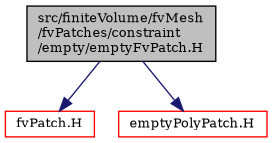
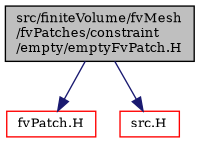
(193, 124) -> (150, 124)
